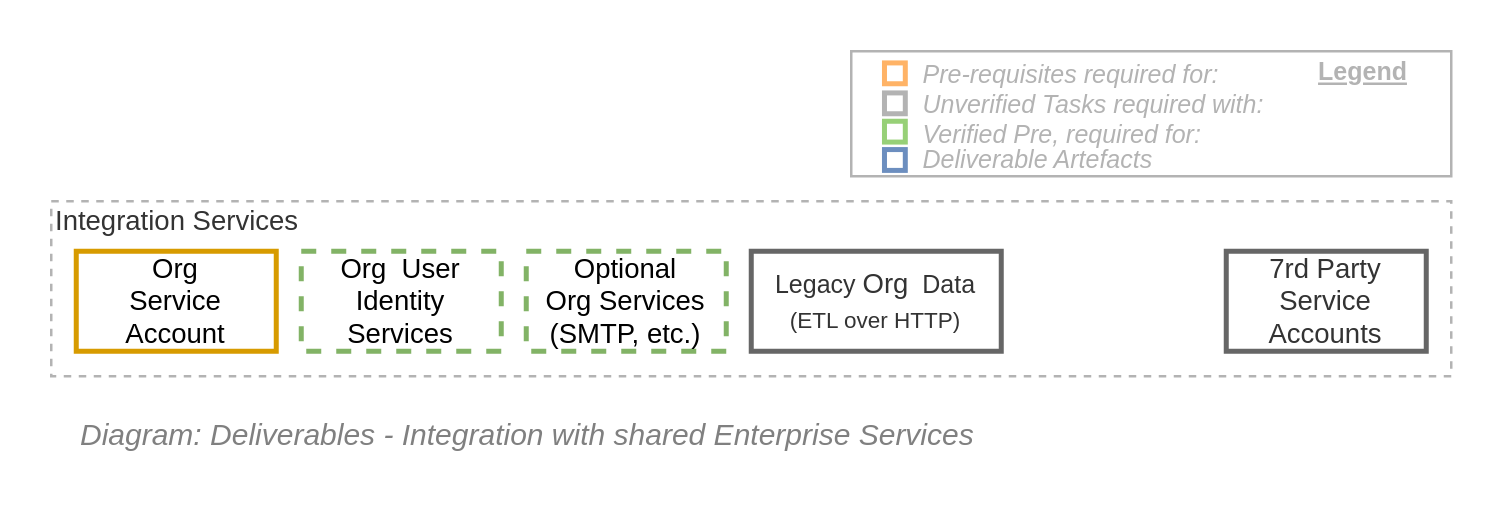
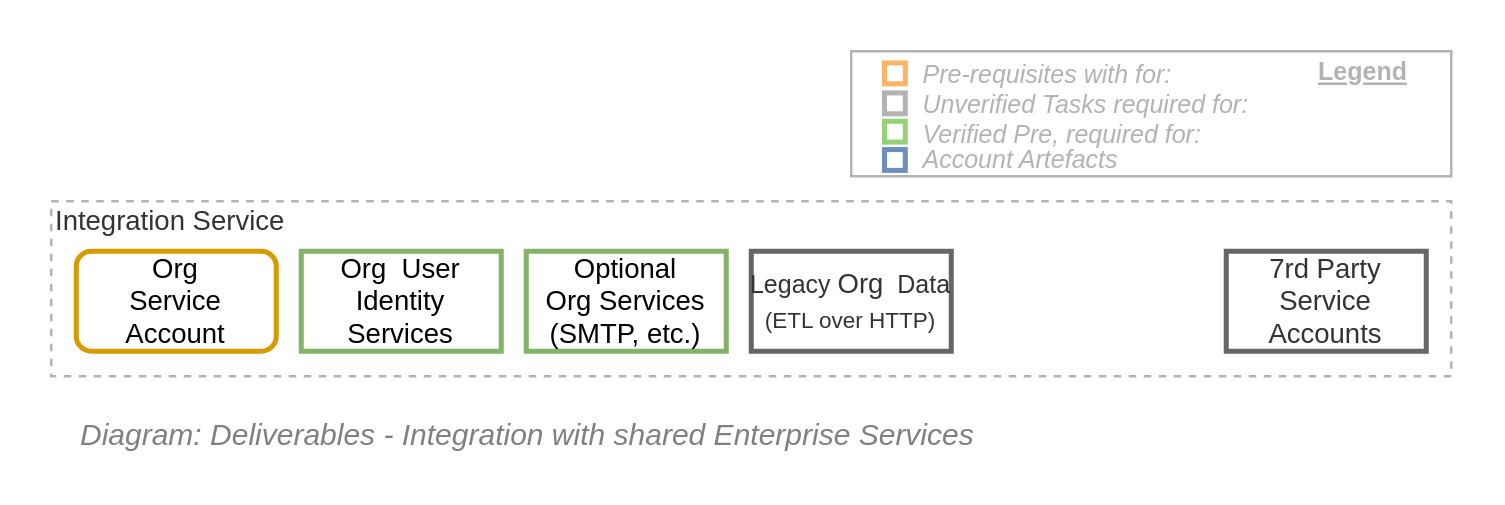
(1100, 74) -> (1072, 74)
(1115, 104) -> (1111, 104)
(1058, 159) -> (1040, 159)
(200, 223) -> (192, 223)
(176, 301) -> (176, 301)
(401, 301) -> (401, 301)
(626, 301) -> (626, 301)
(876, 301) -> (851, 301)
